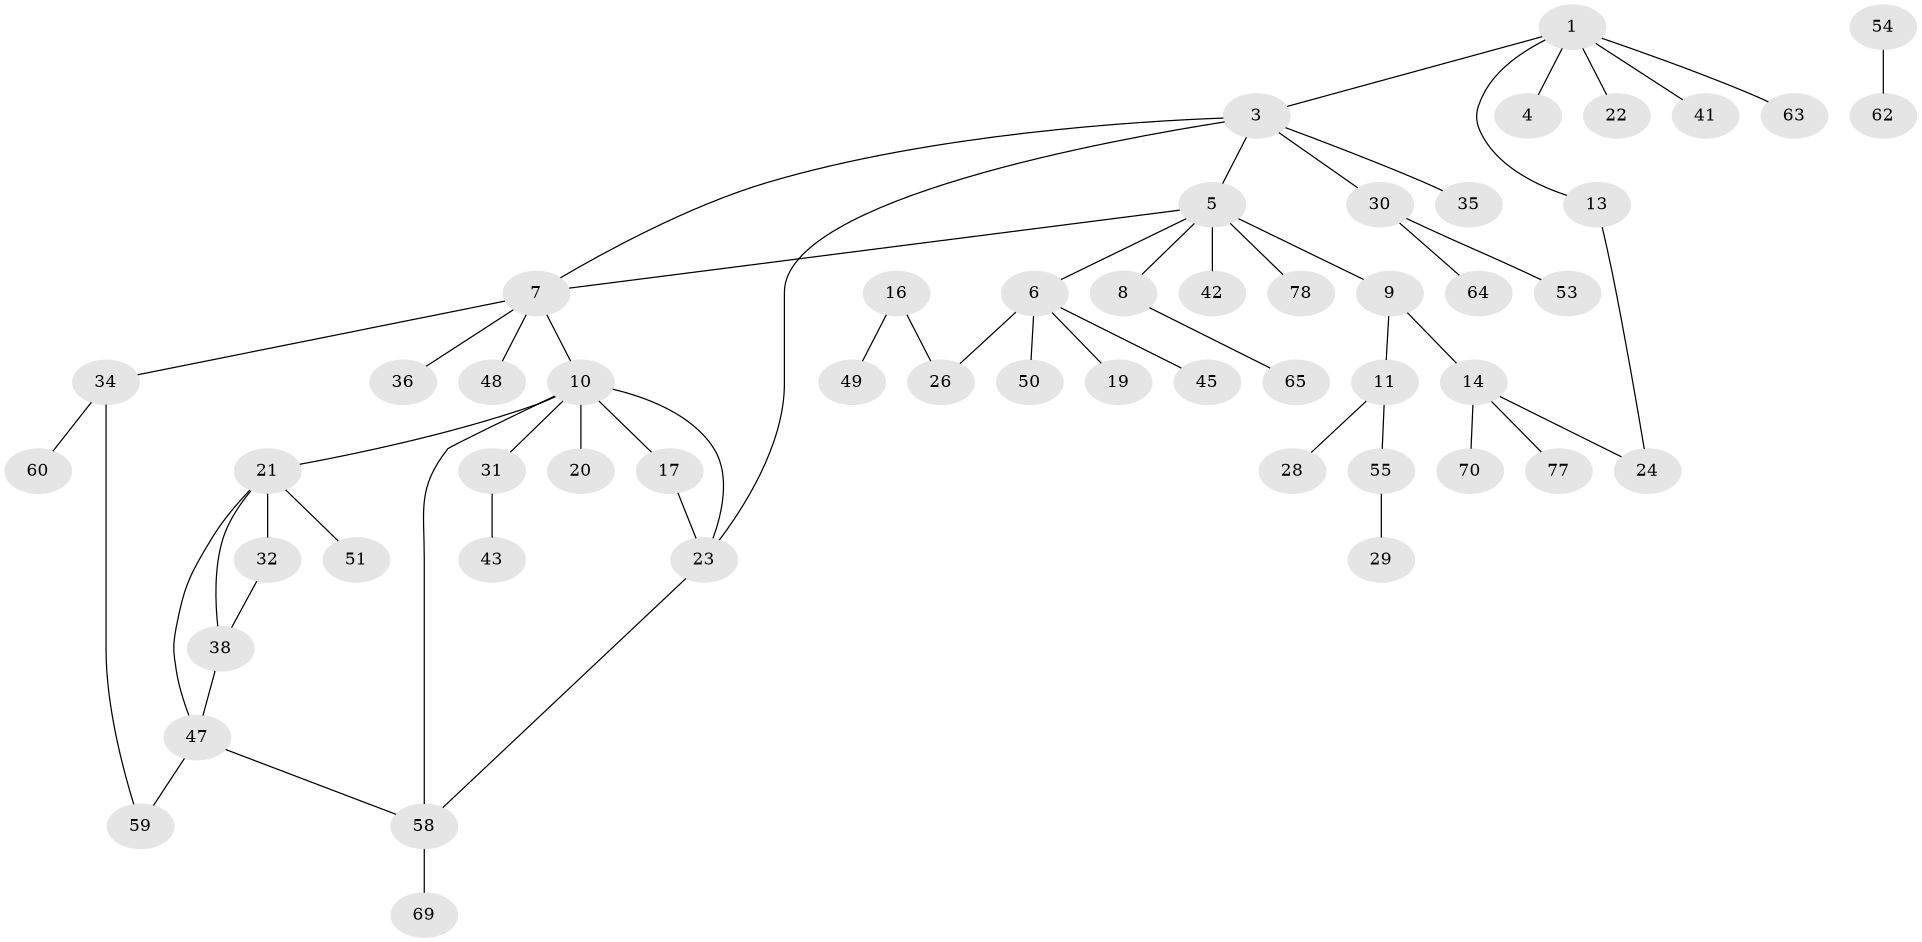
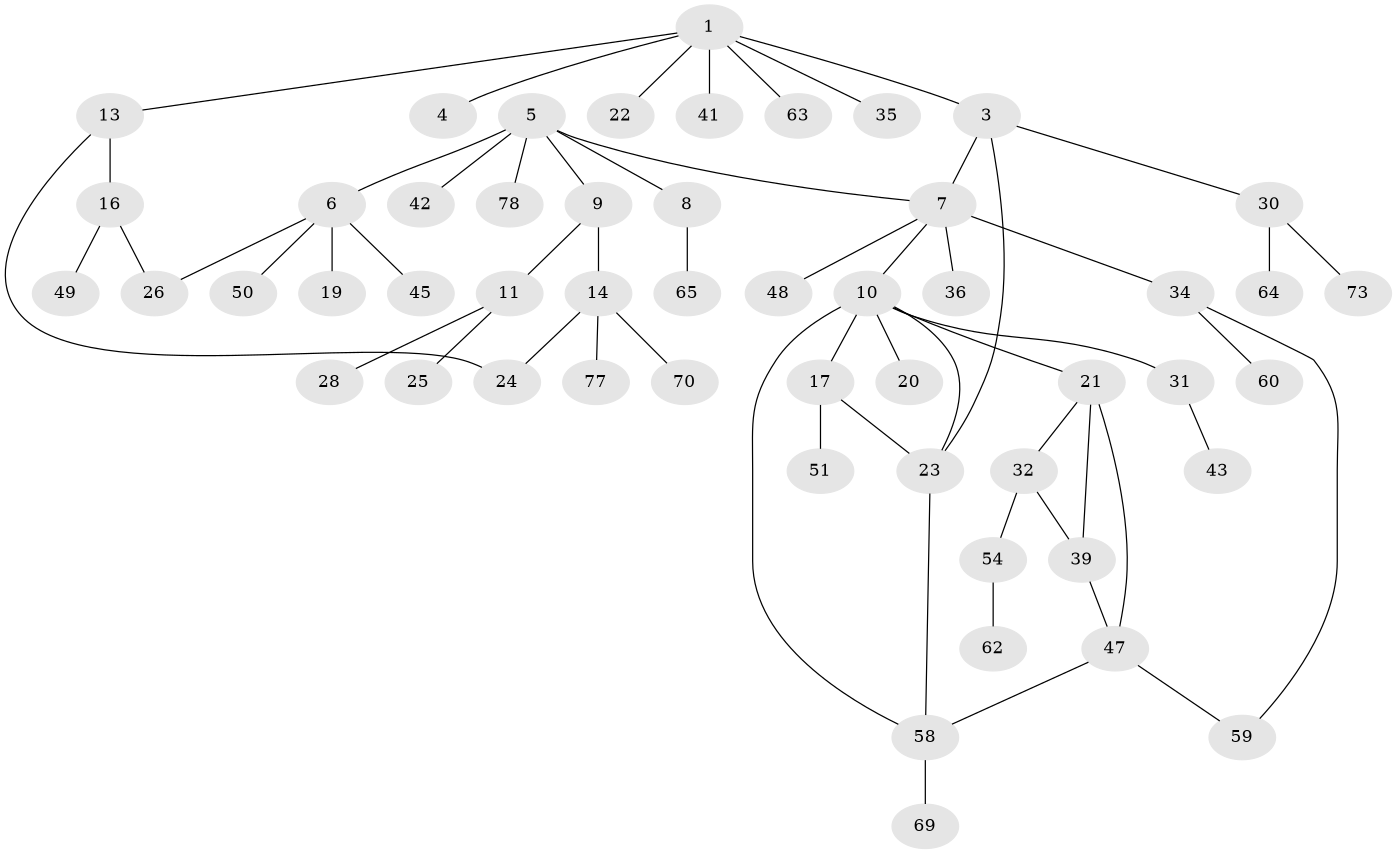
(1365, 158) -> (798, 72)
none -> (110, 160)
(1235, 160) -> none
(1568, 294) -> (1358, 294)
(1381, 471) -> (418, 382)
(312, 515) -> (820, 427)
none -> (1009, 515)
(1381, 560) -> none
(221, 649) -> (1082, 560)
